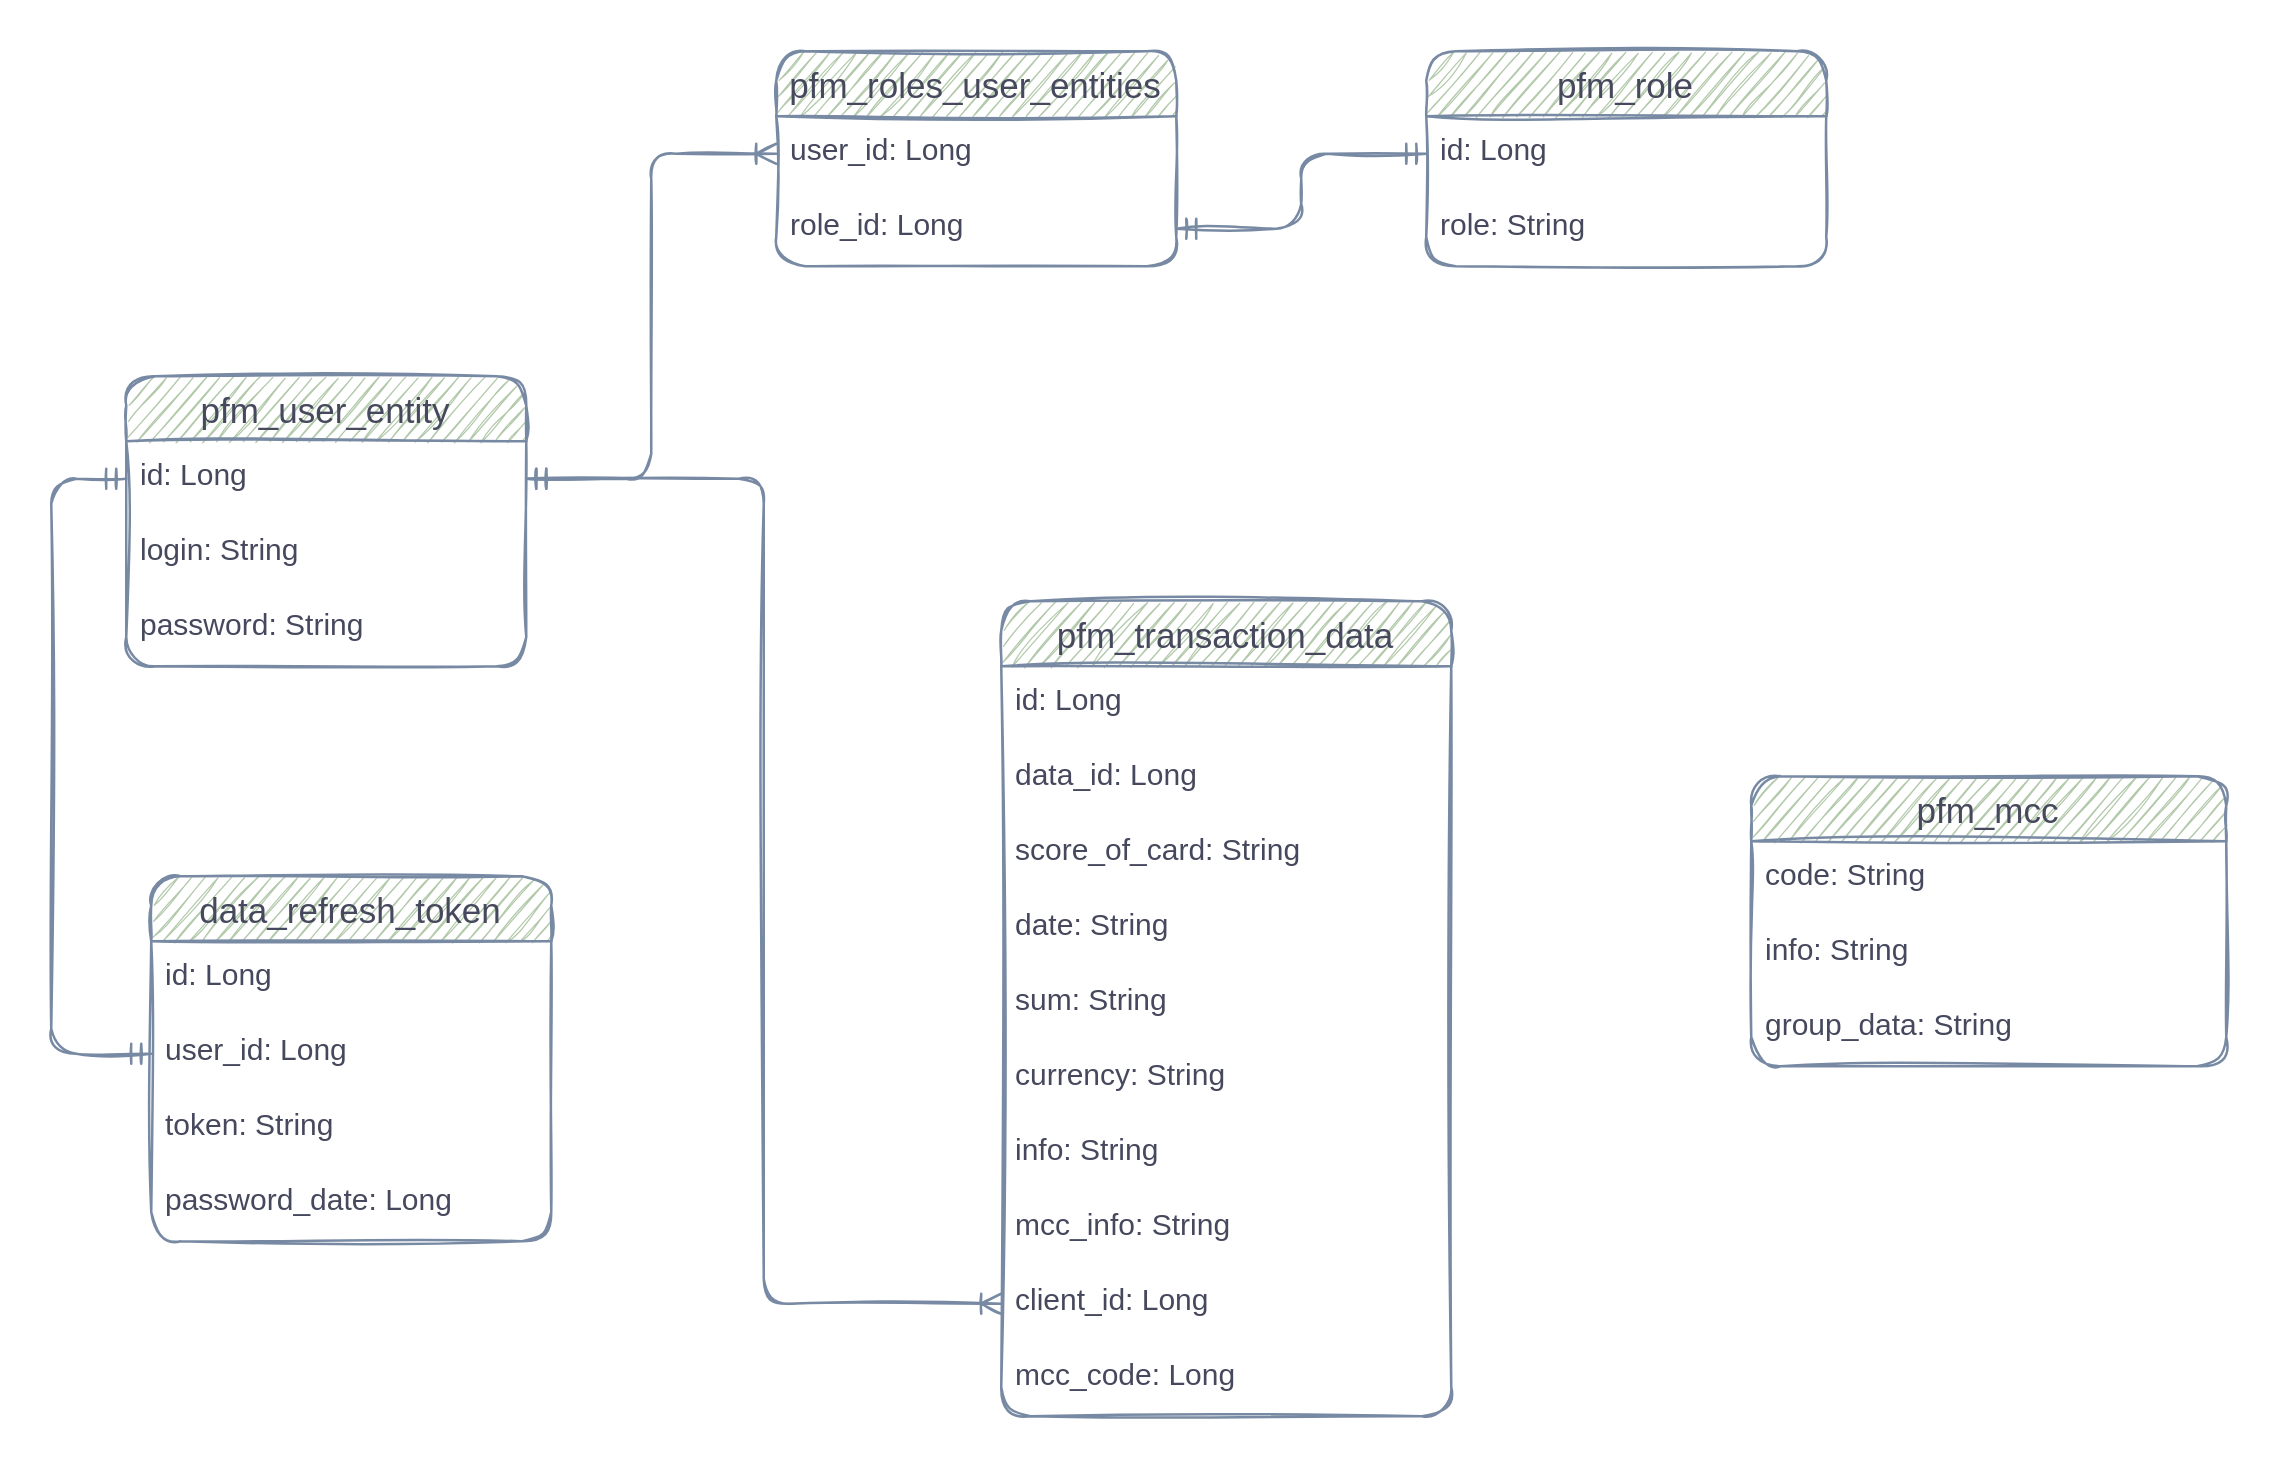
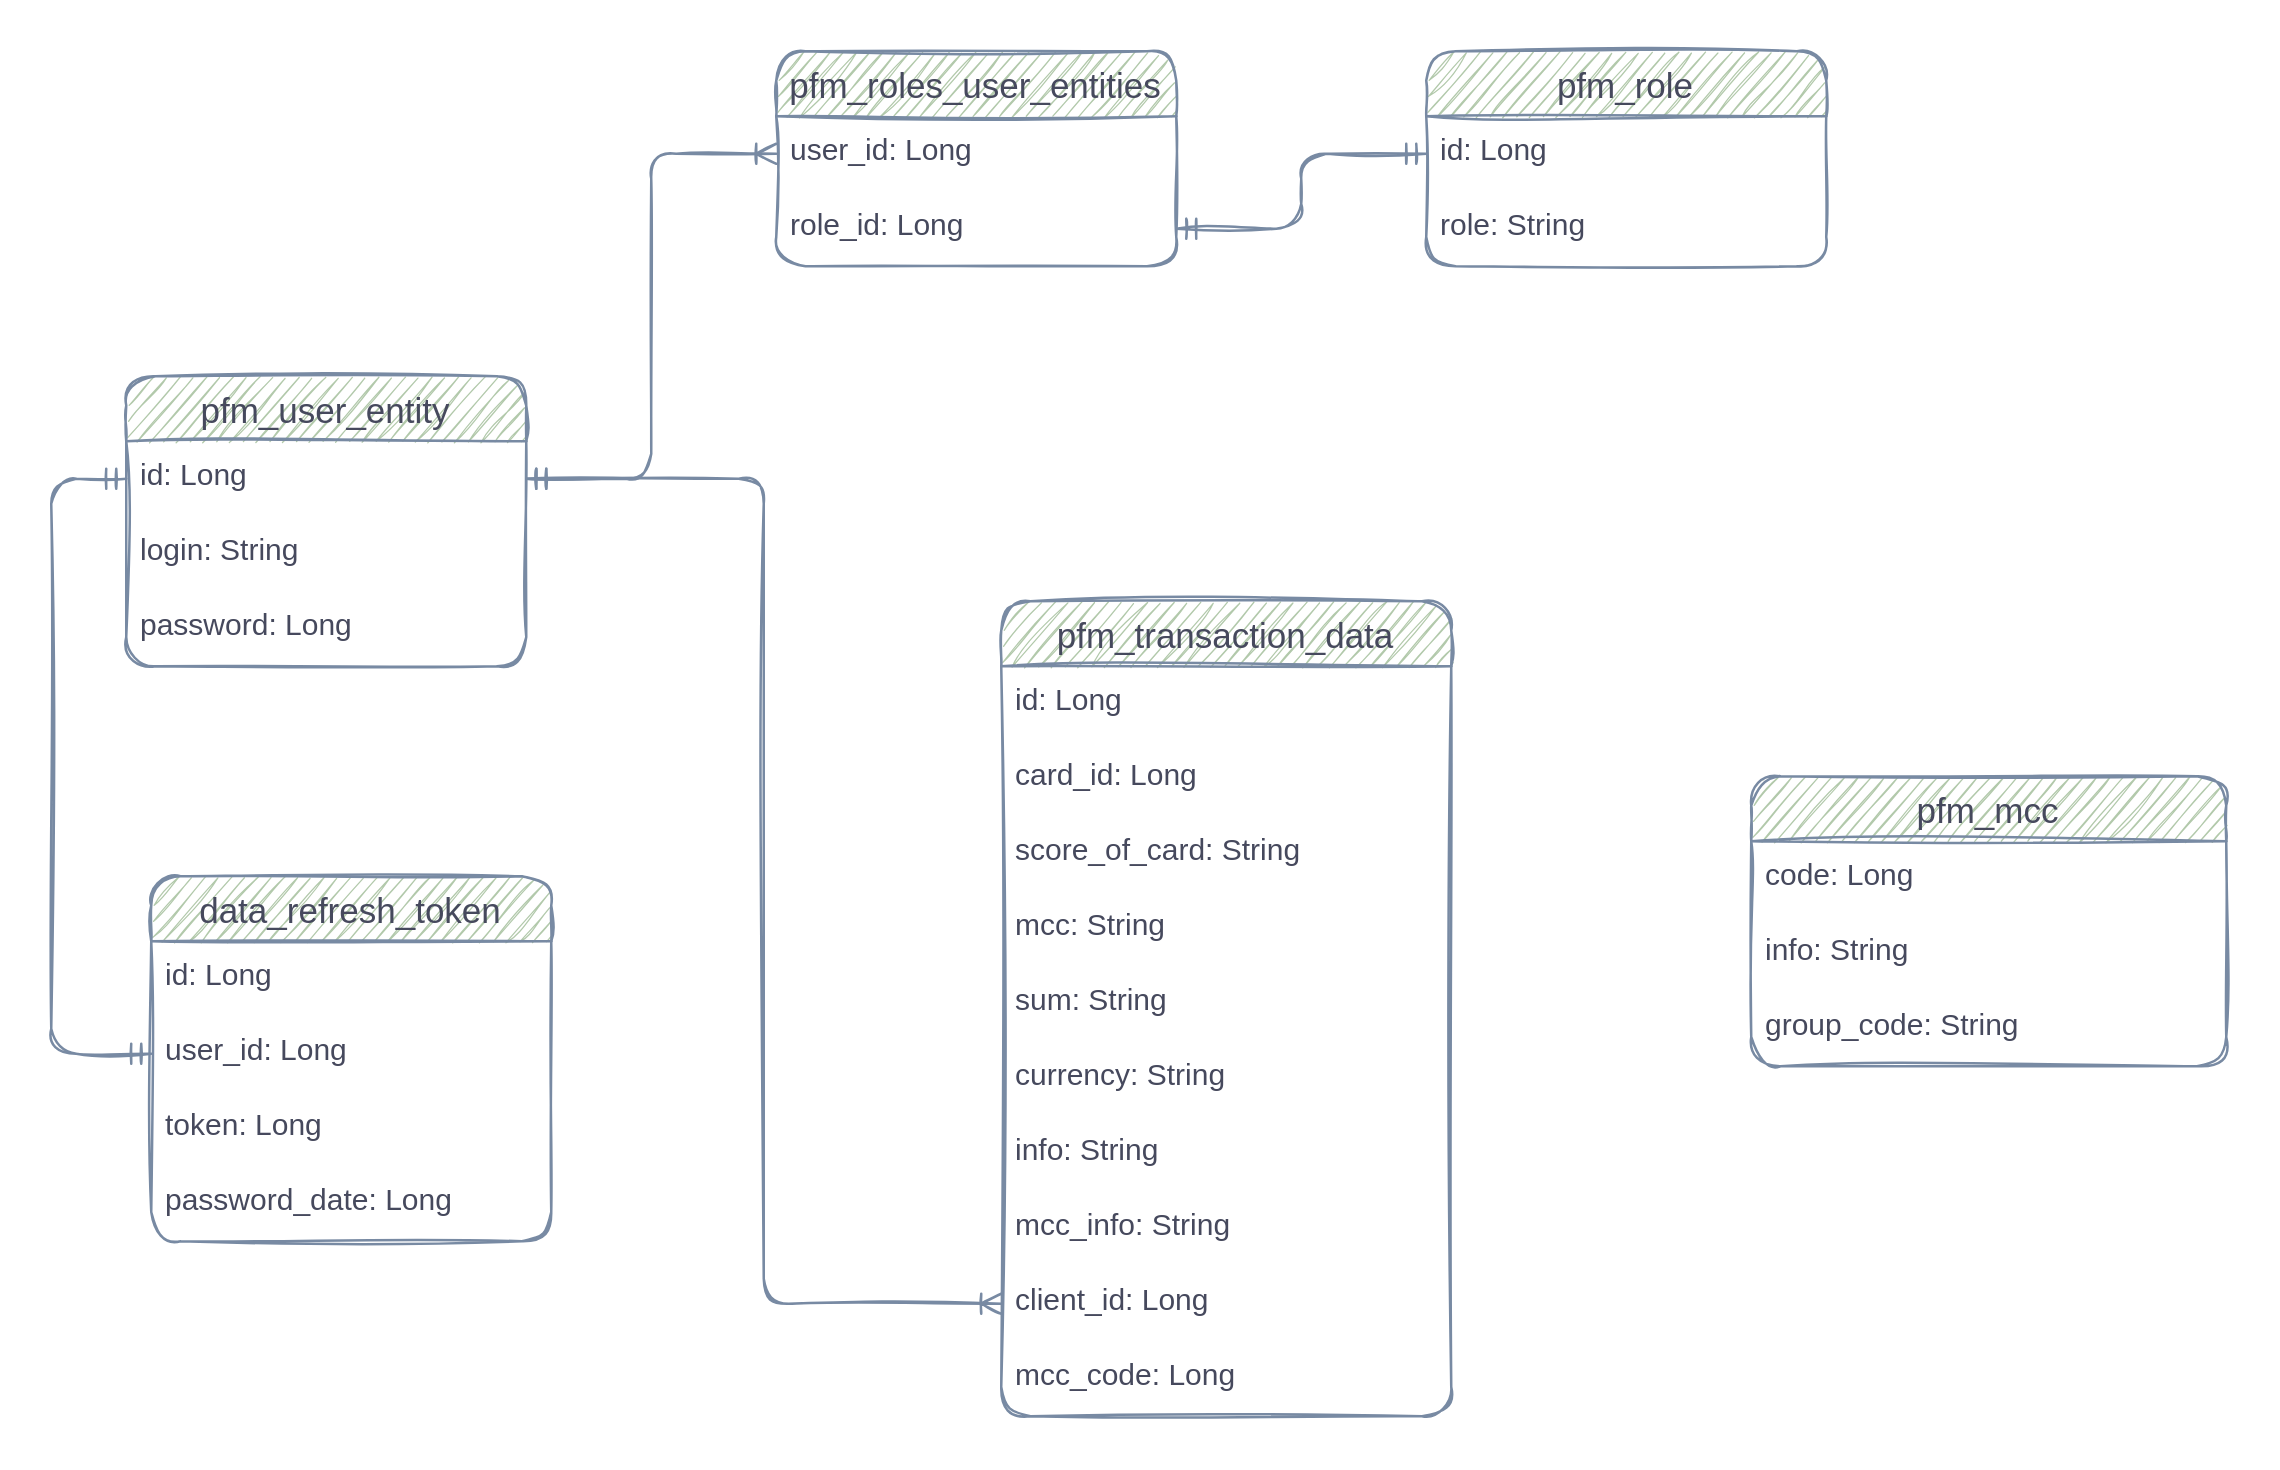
(263, 625) -> (250, 625)
(1113, 775) -> (1113, 775)
(1854, 875) -> (1841, 875)
(1104, 925) -> (1096, 925)
(1905, 1025) -> (1905, 1025)
(263, 1125) -> (250, 1125)
